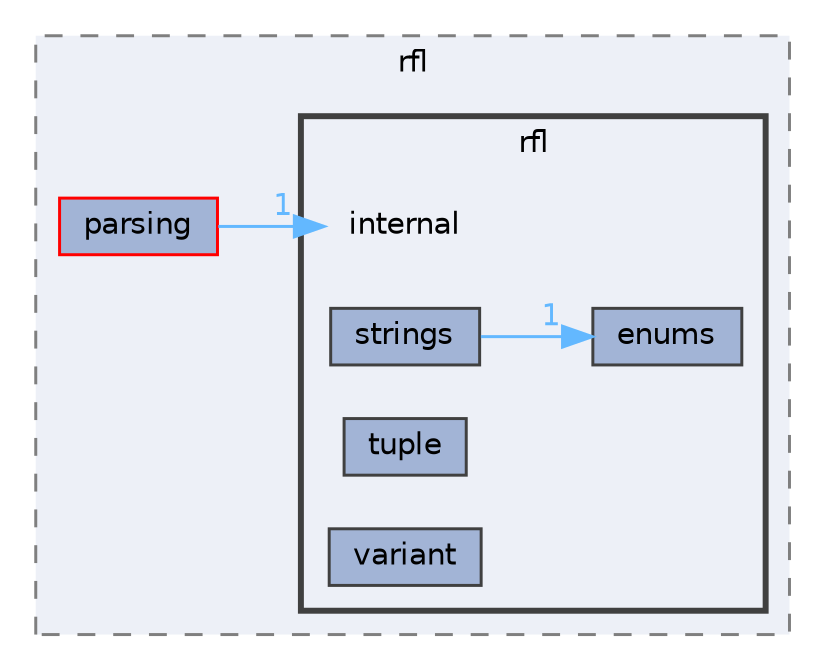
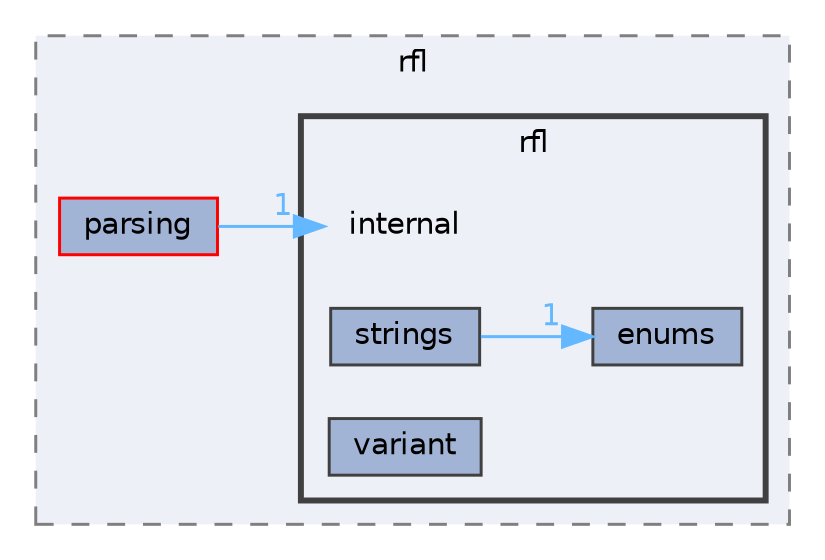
(405, 447) -> none
